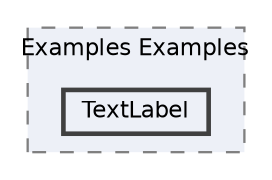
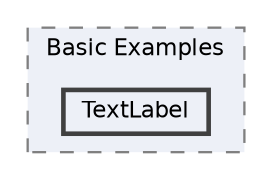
(136, 50) -> (136, 50)
